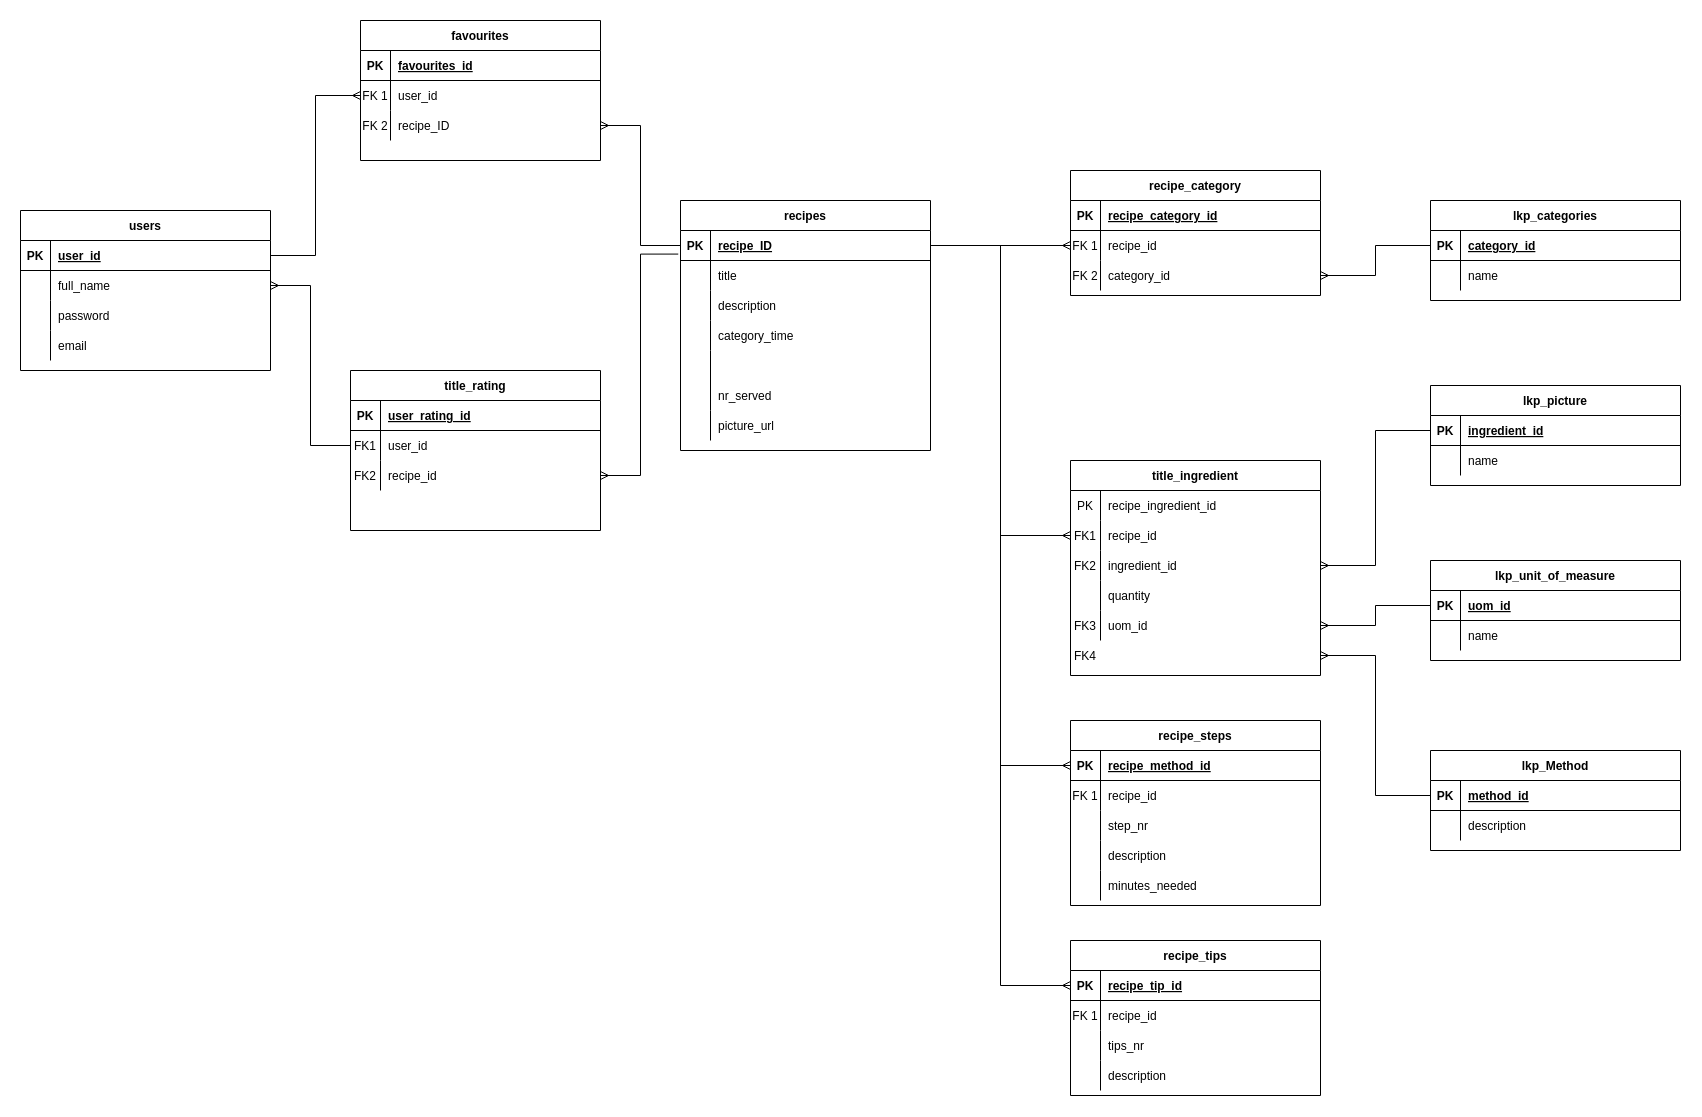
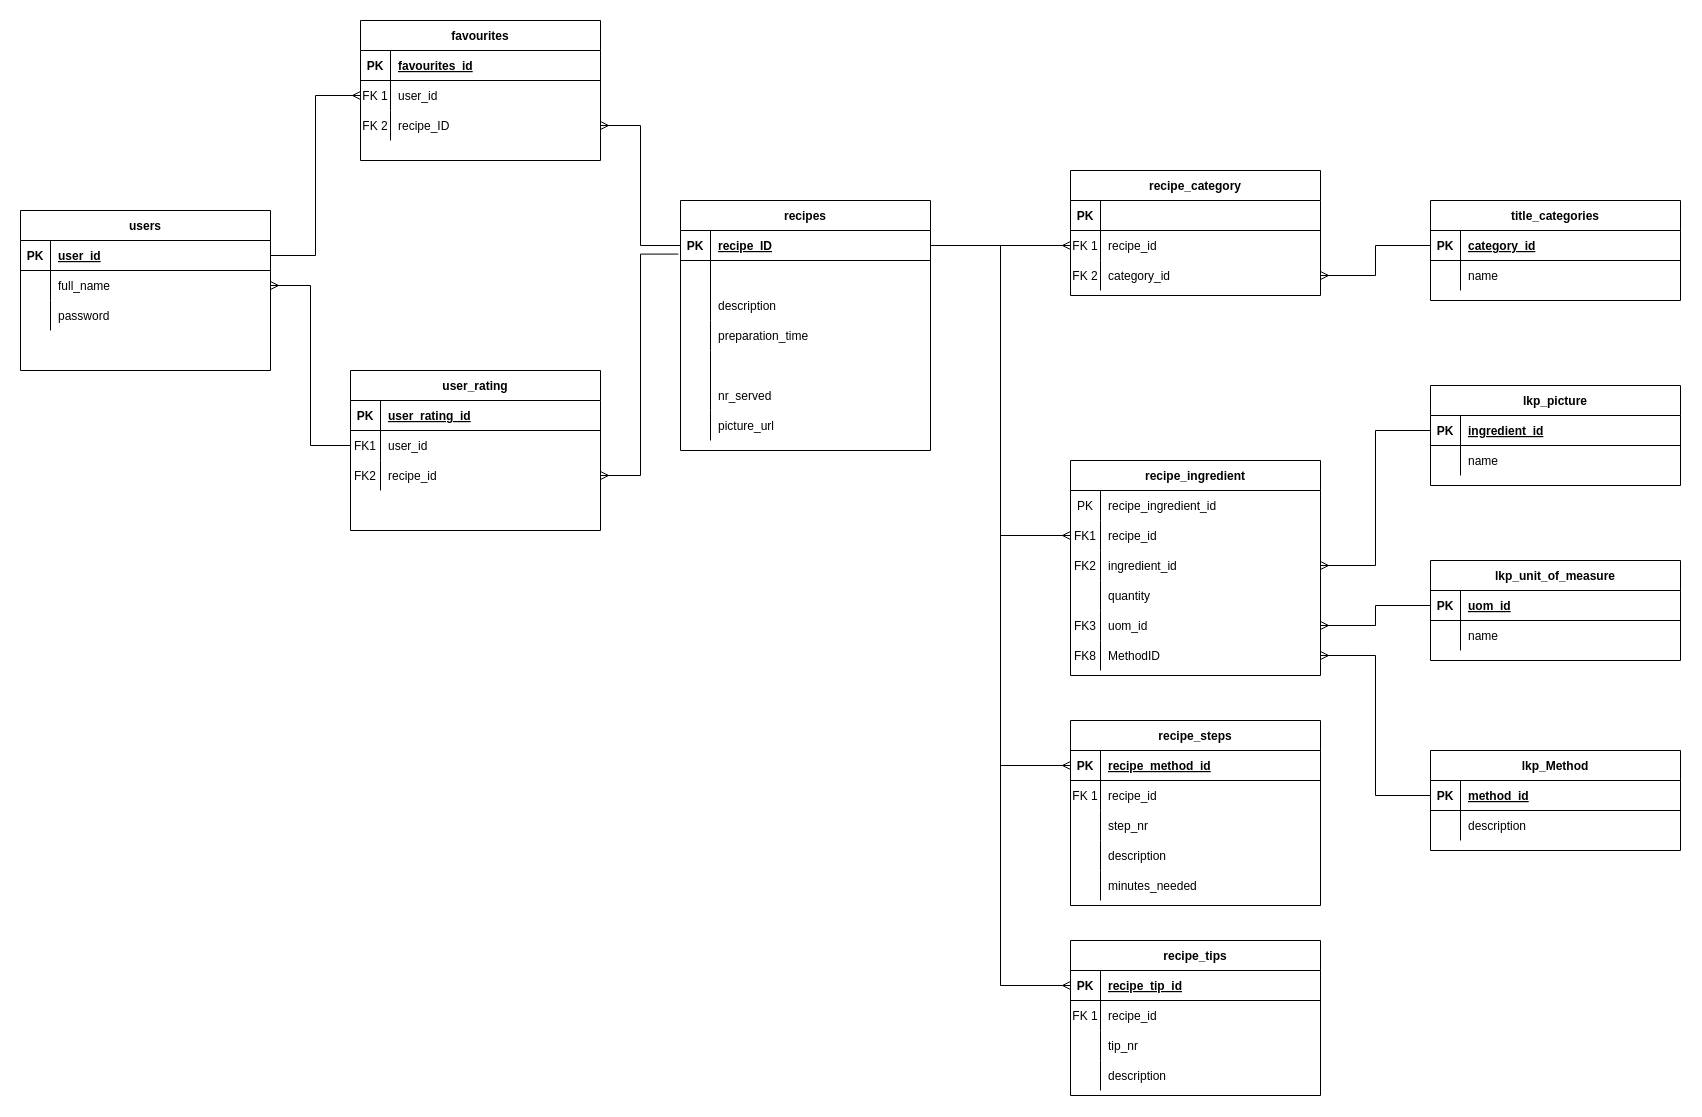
(1211, 216) -> none
(1555, 216) -> (1555, 216)
(821, 276) -> none
(760, 336) -> (769, 336)
(161, 346) -> none
(475, 386) -> (475, 386)
(1195, 476) -> (1195, 476)
(1085, 656) -> (1085, 656)
none -> (1211, 656)
(1130, 1046) -> (1127, 1046)
